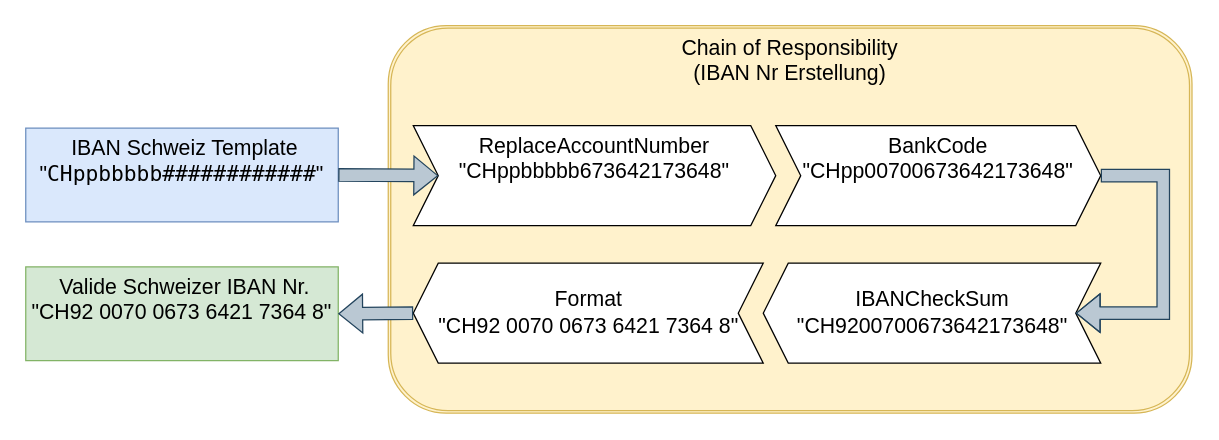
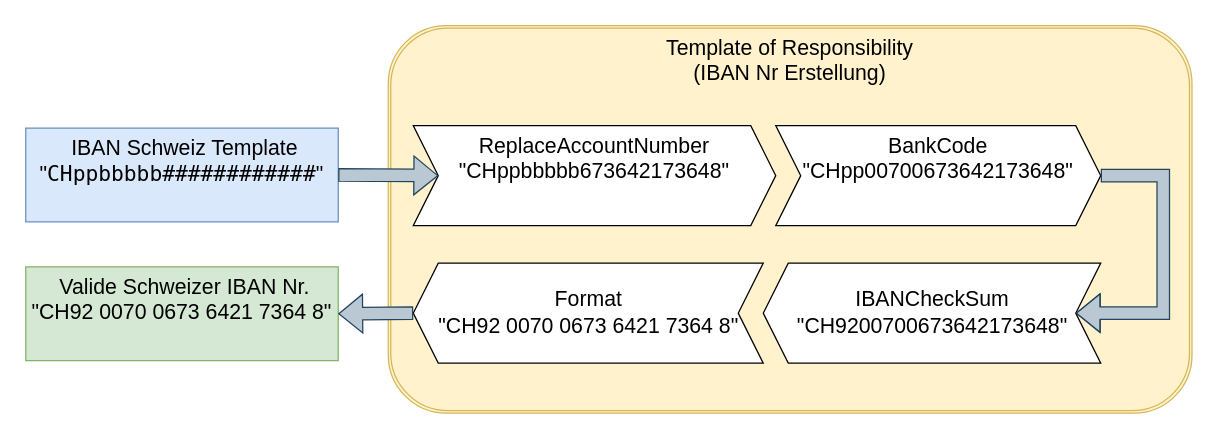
(790, 62) -> (790, 62)
